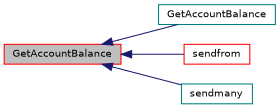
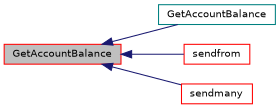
(217, 94) -> (217, 94)
